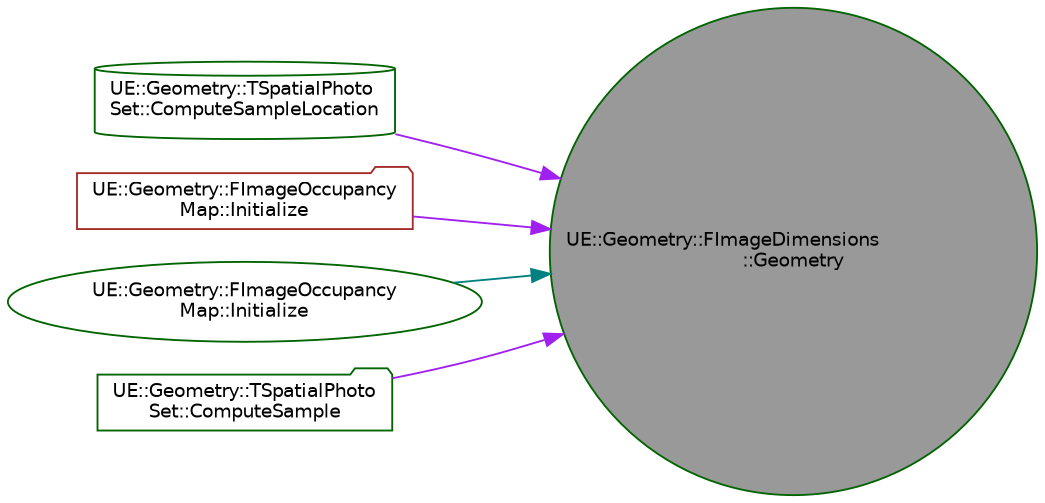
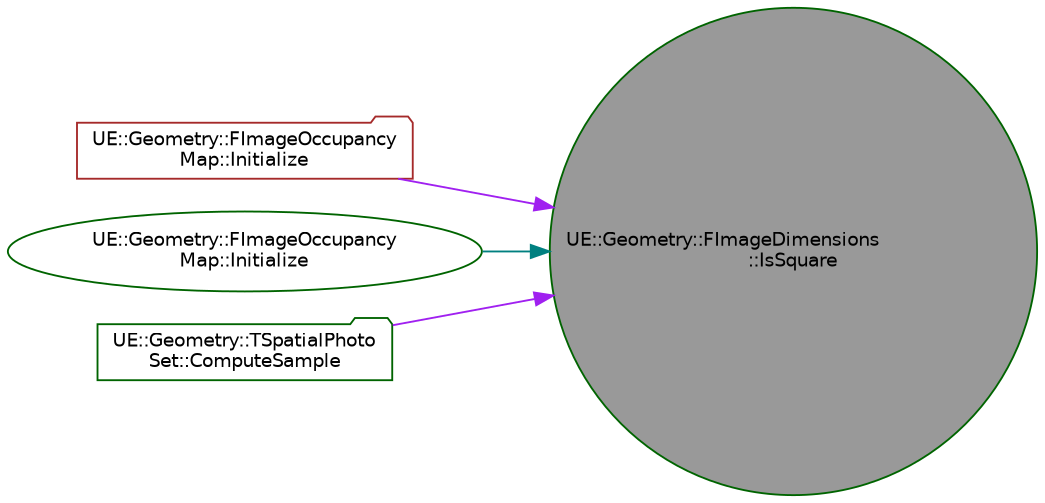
(245, 100) -> none
(793, 251) -> (793, 251)
